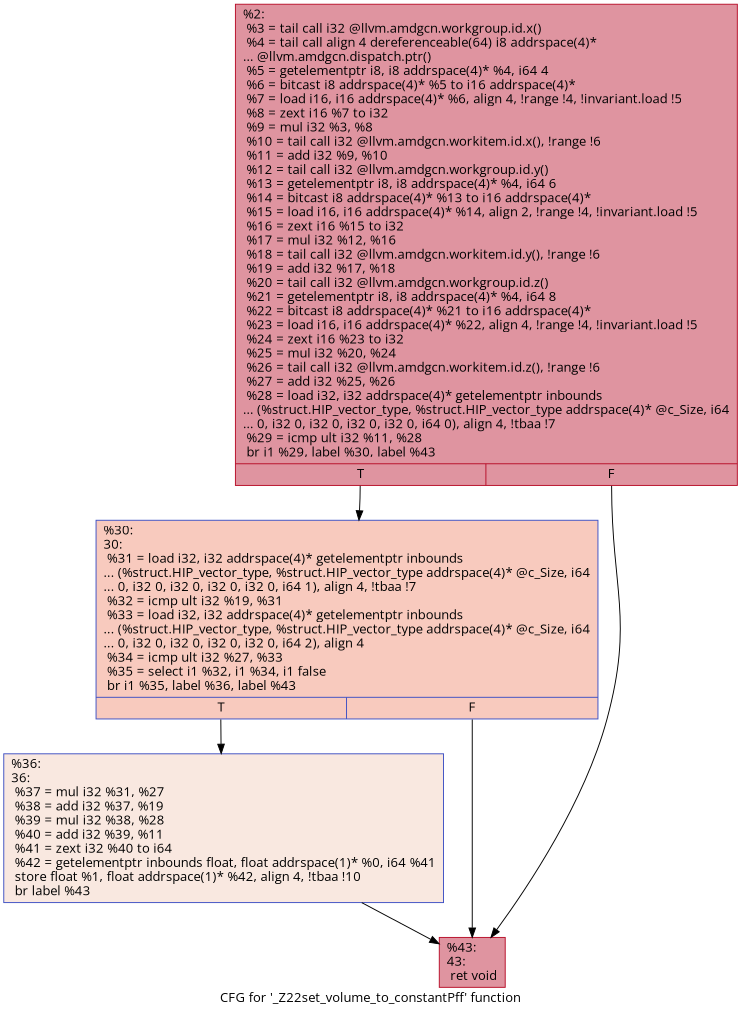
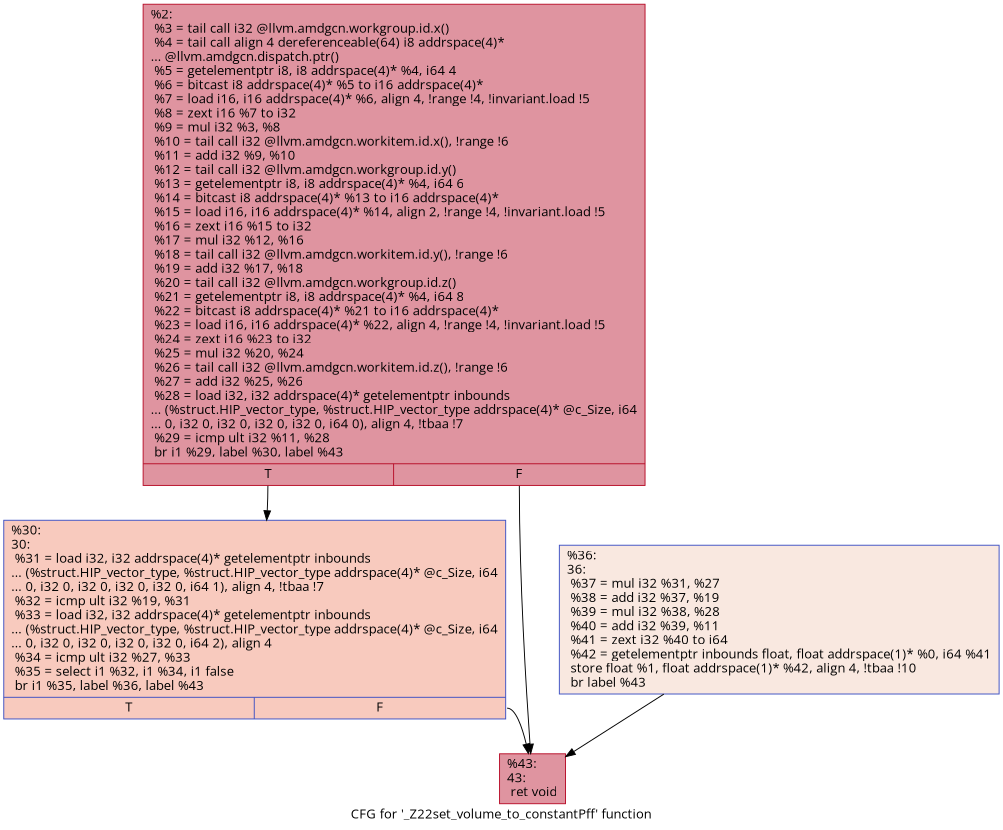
(221, 732) -> none
